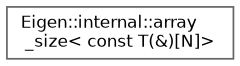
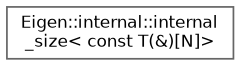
(120, 33) -> (120, 33)
